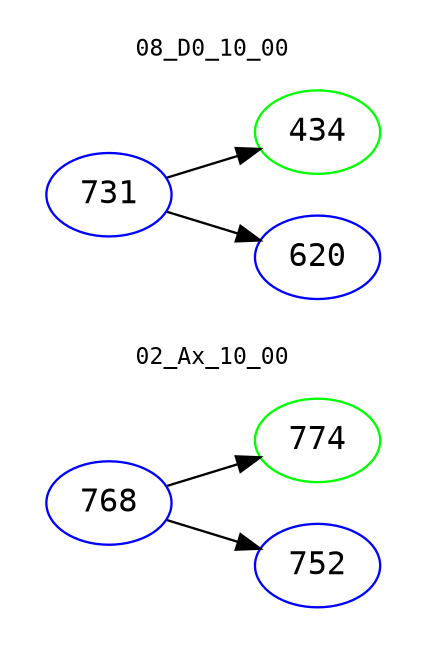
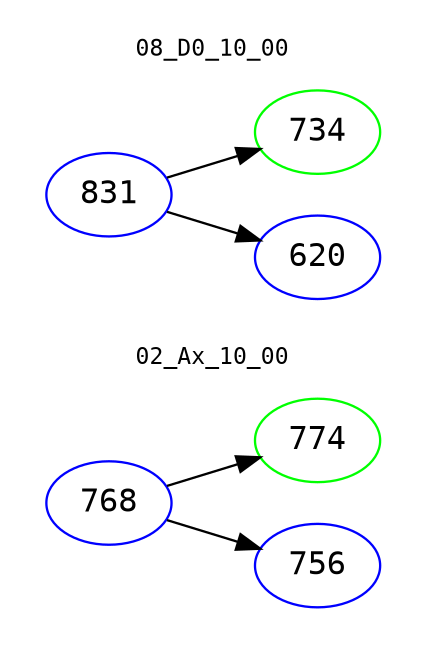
(318, 132) -> (318, 132)
(109, 195) -> (109, 195)
(318, 566) -> (318, 566)
